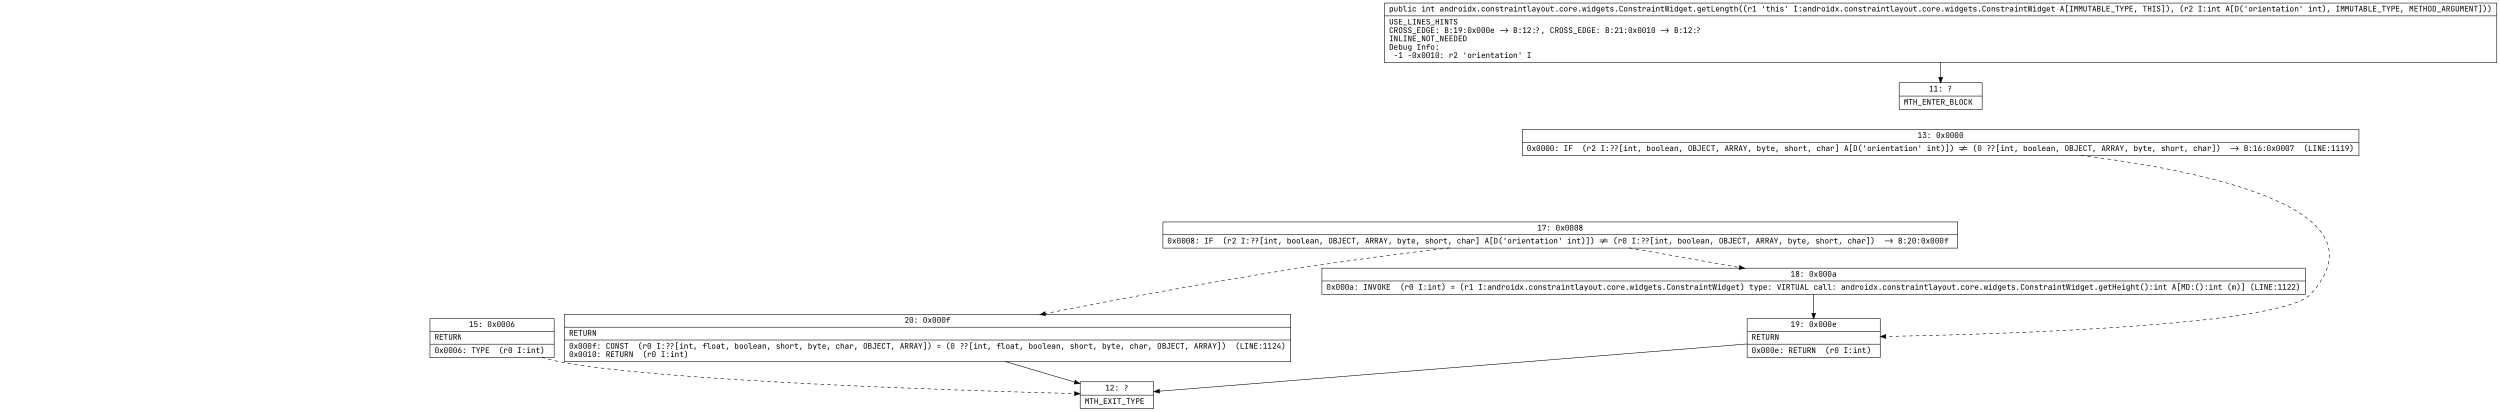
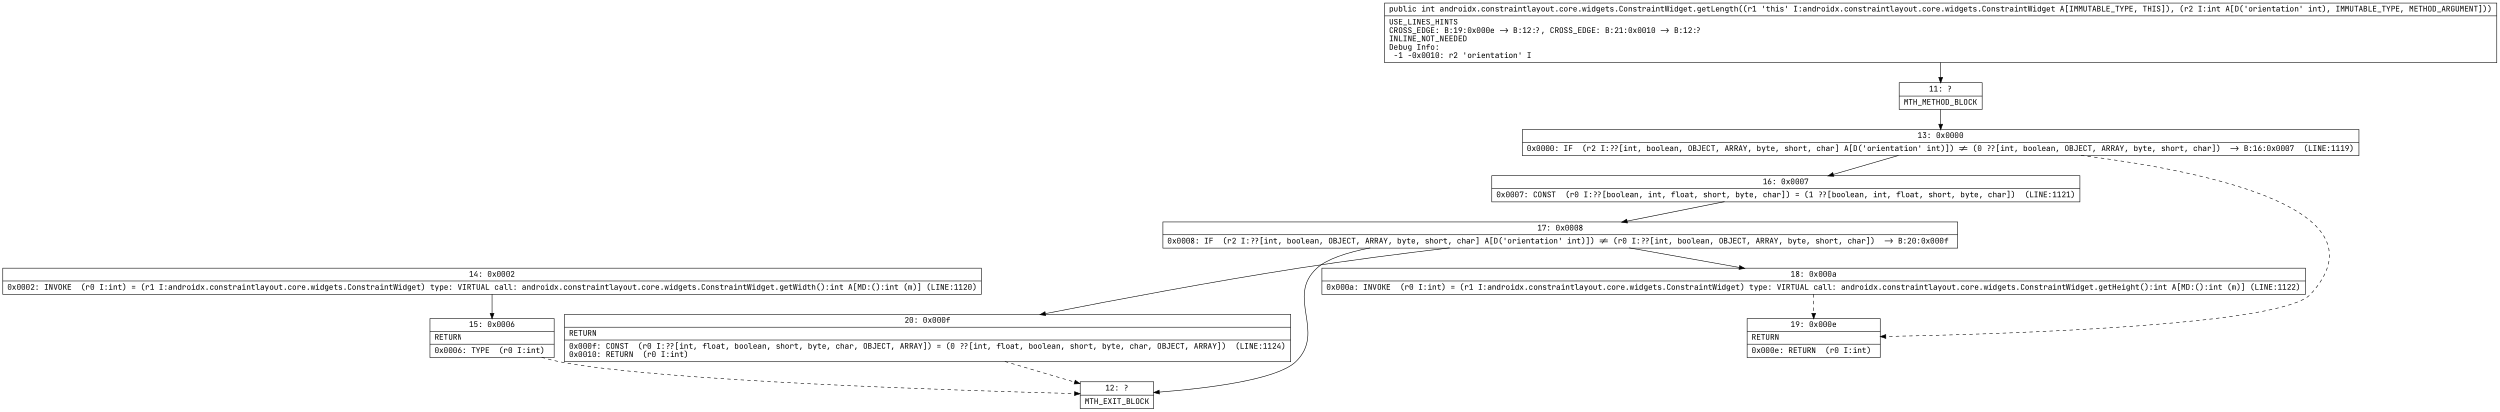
(1938, 102) -> (1941, 102)
none -> (1941, 117)
none -> (1786, 189)
(1684, 258) -> (1684, 258)
(1247, 277) -> (1247, 277)
none -> (492, 281)
(1814, 304) -> (1814, 304)
(1453, 368) -> (1301, 355)
(1040, 372) -> (1040, 372)
(1115, 402) -> (1117, 402)
